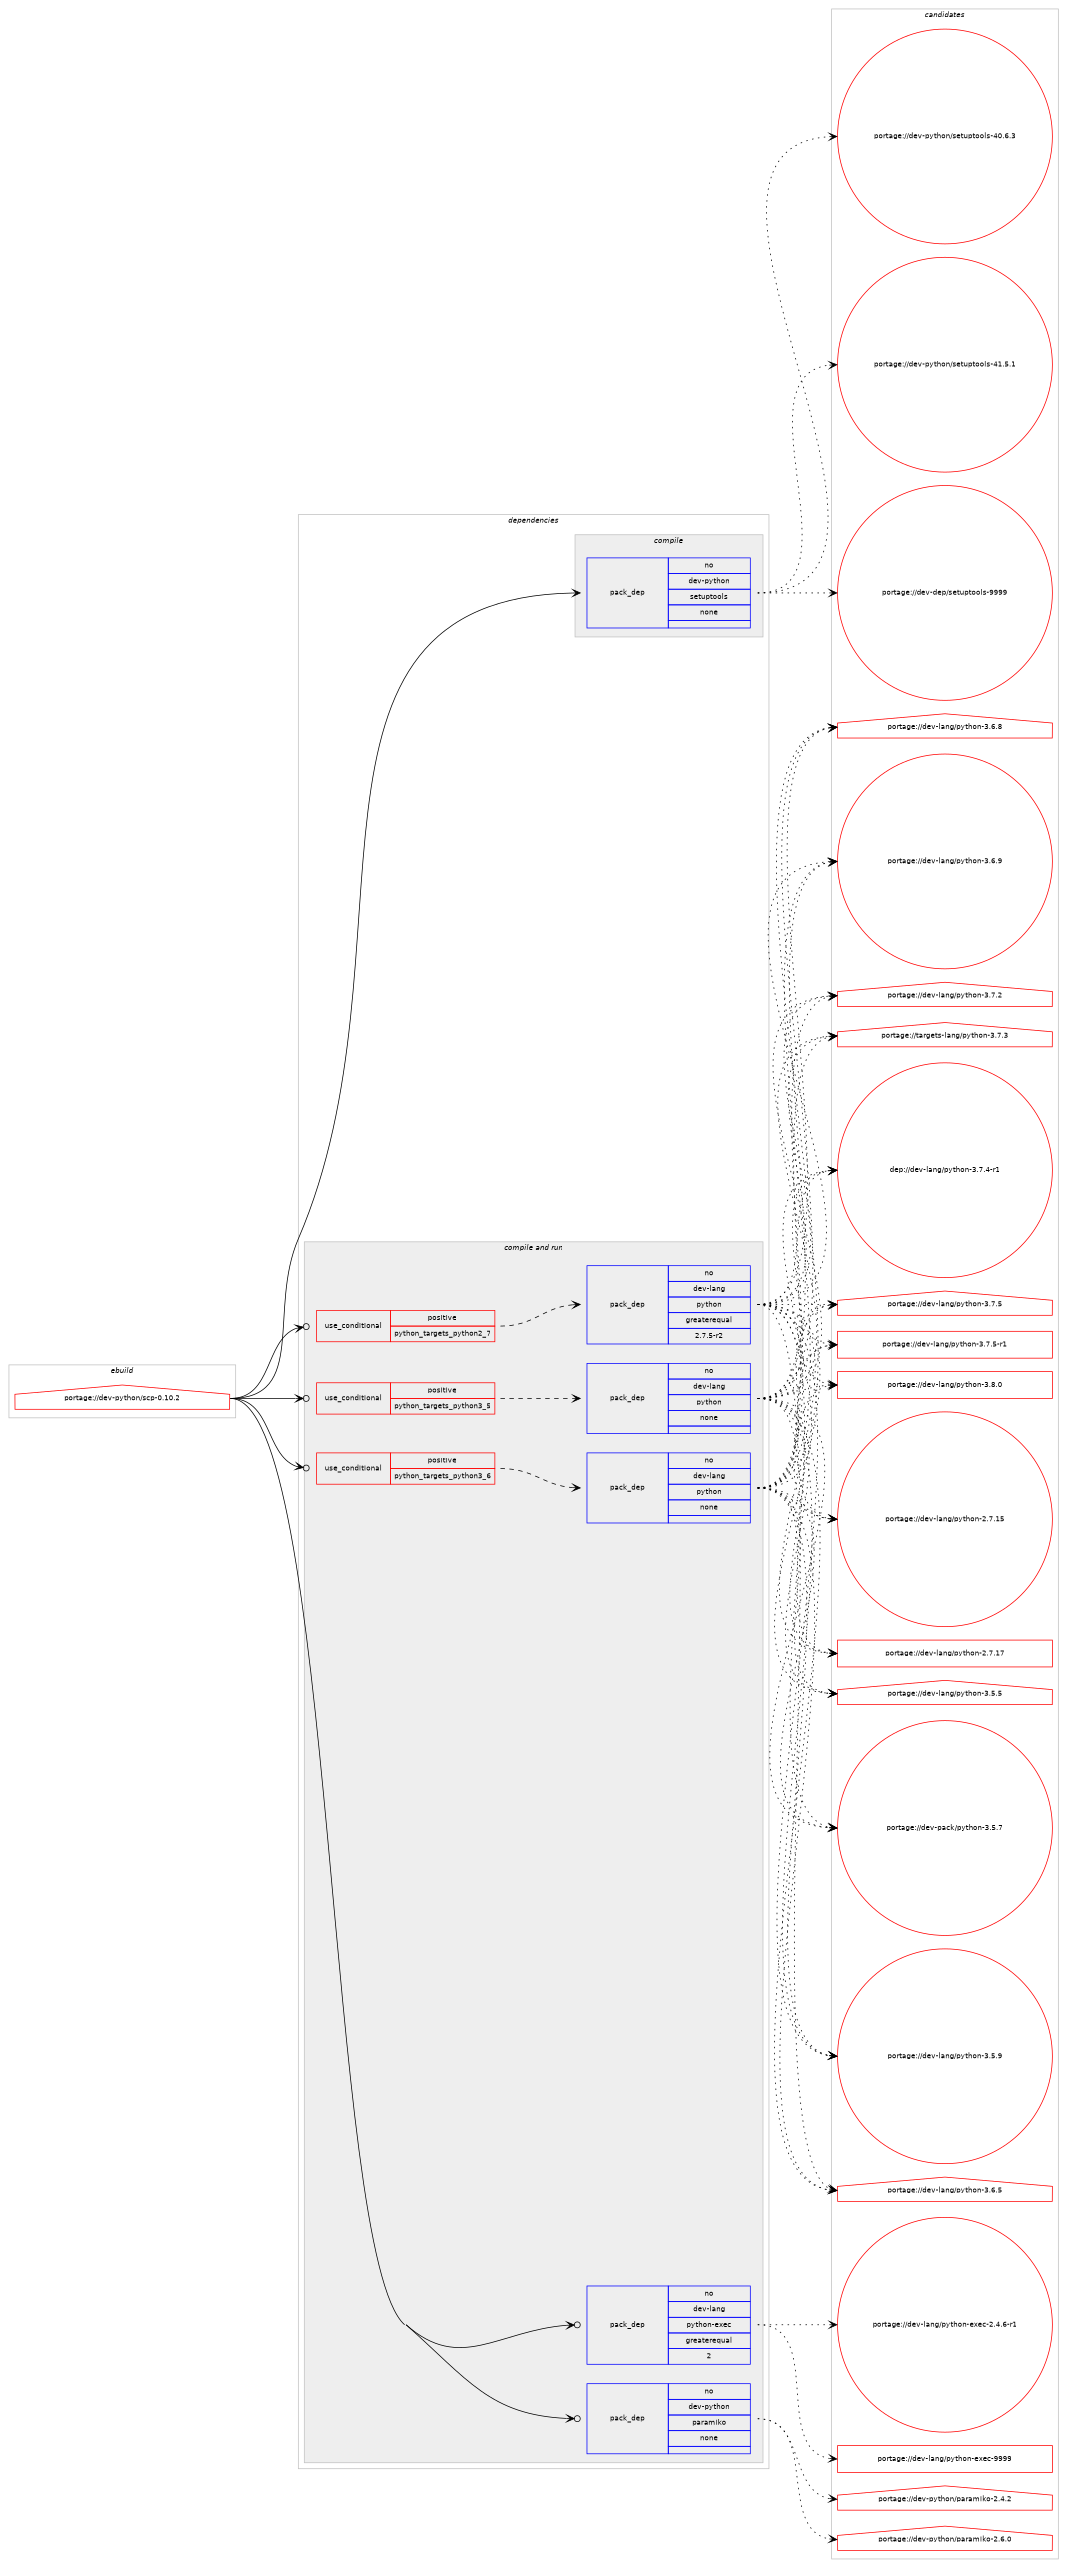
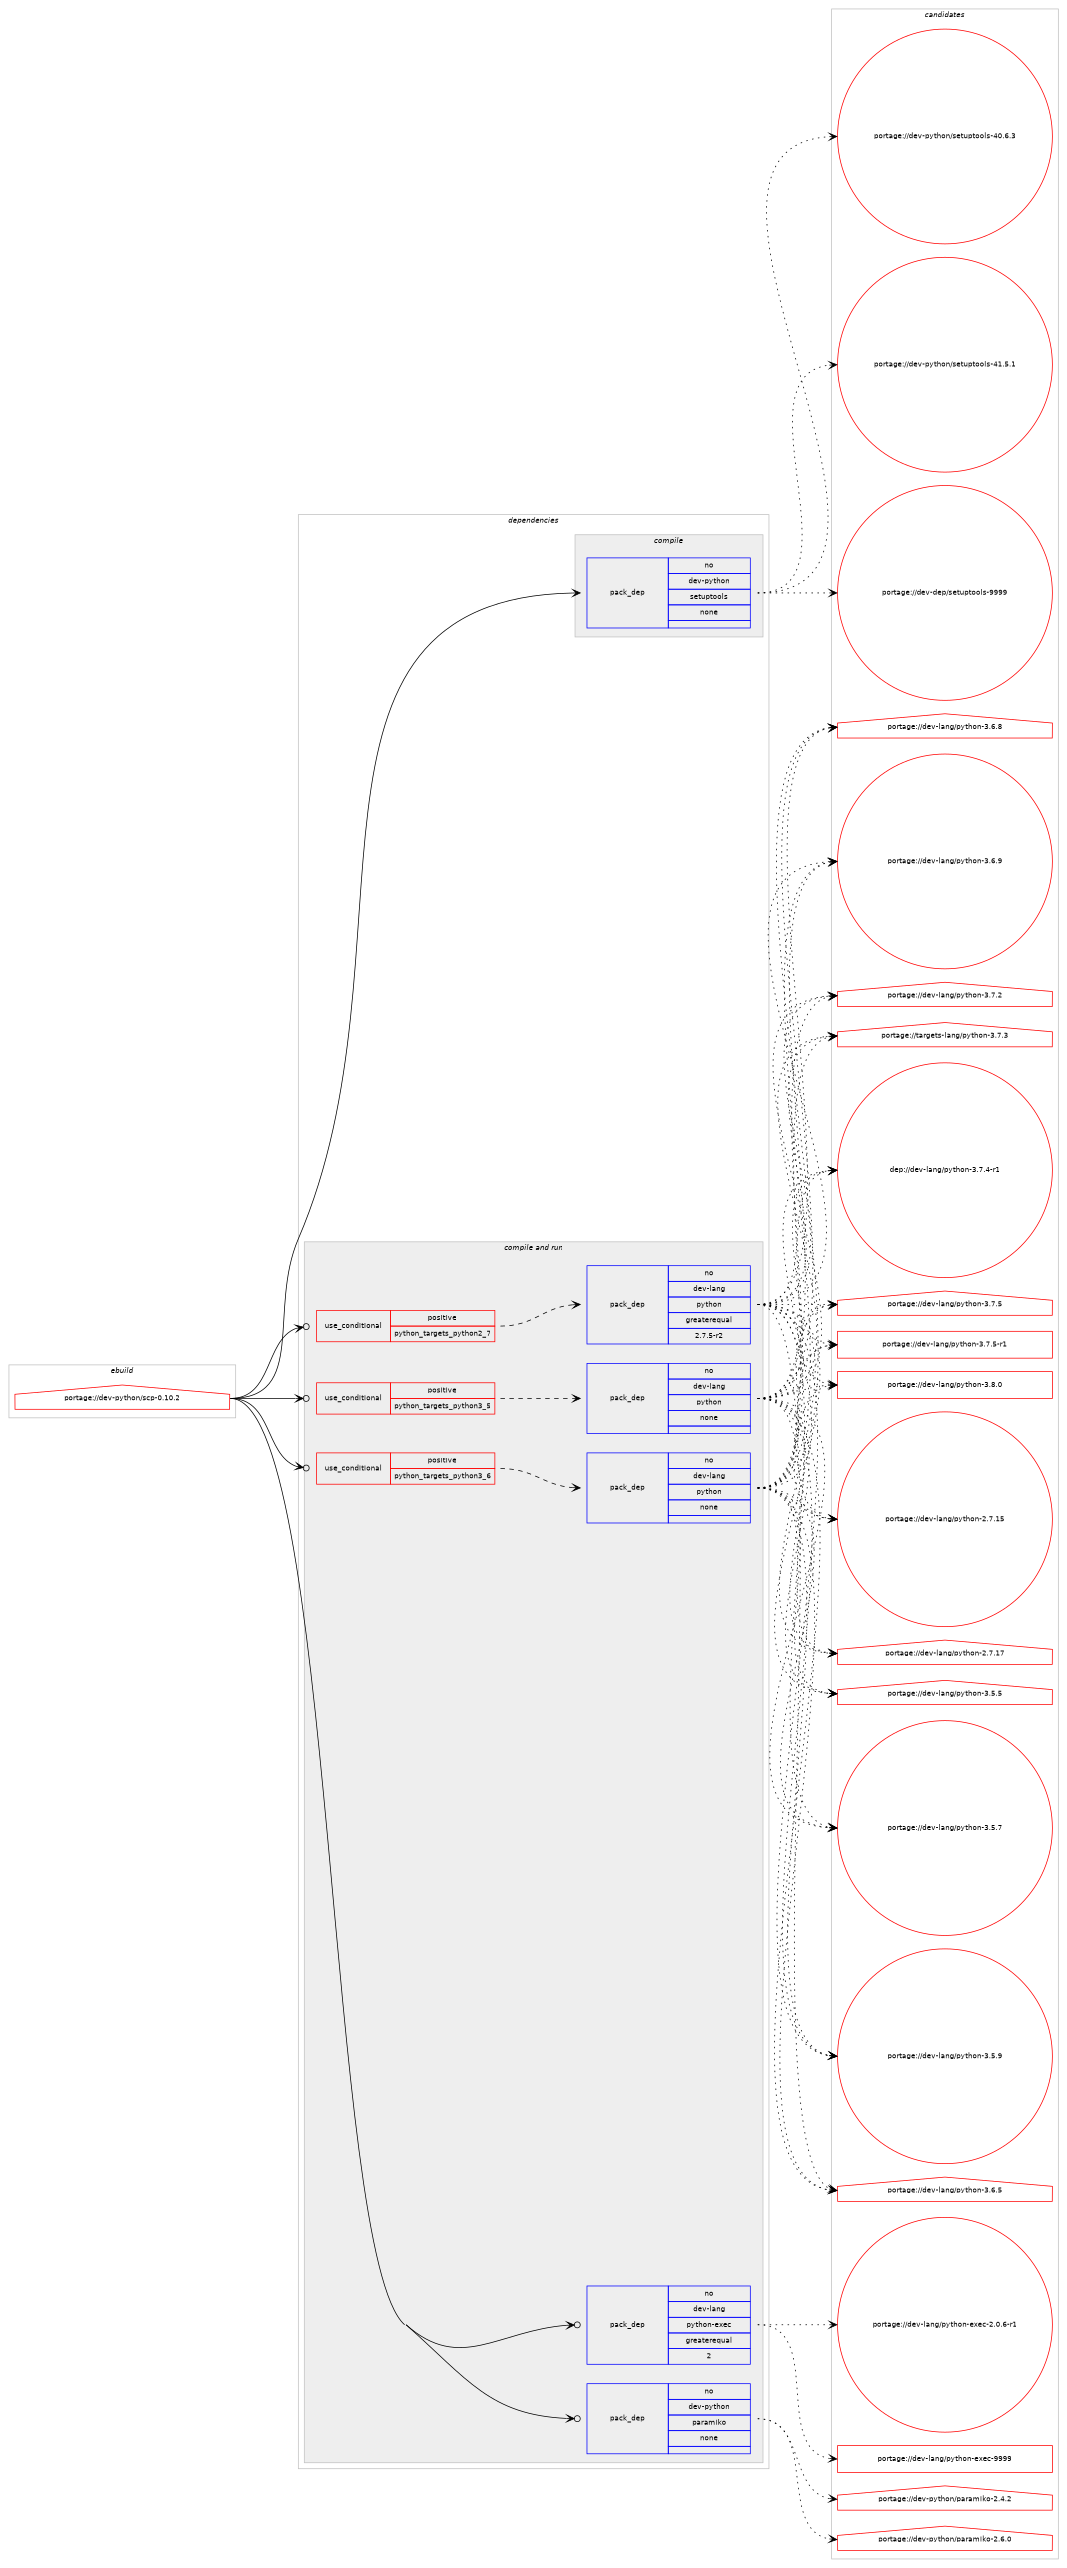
(945, 1654) -> (945, 1654)
(945, 1828) -> (945, 1828)
(945, 2325) -> (945, 2325)
